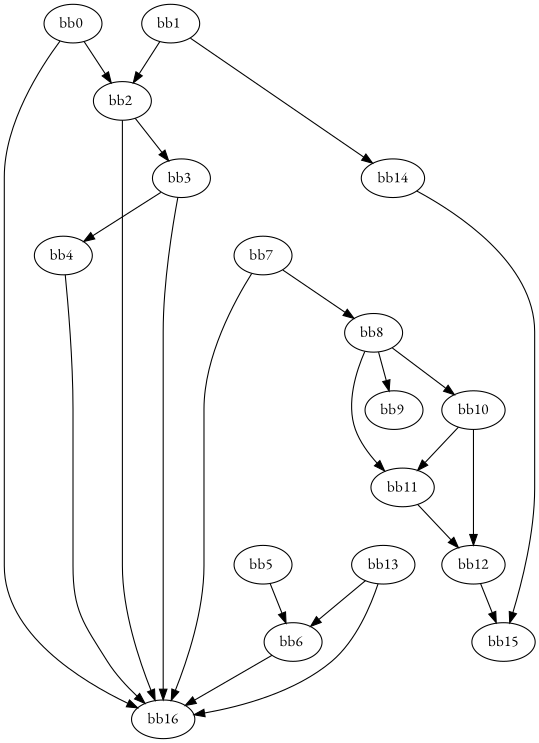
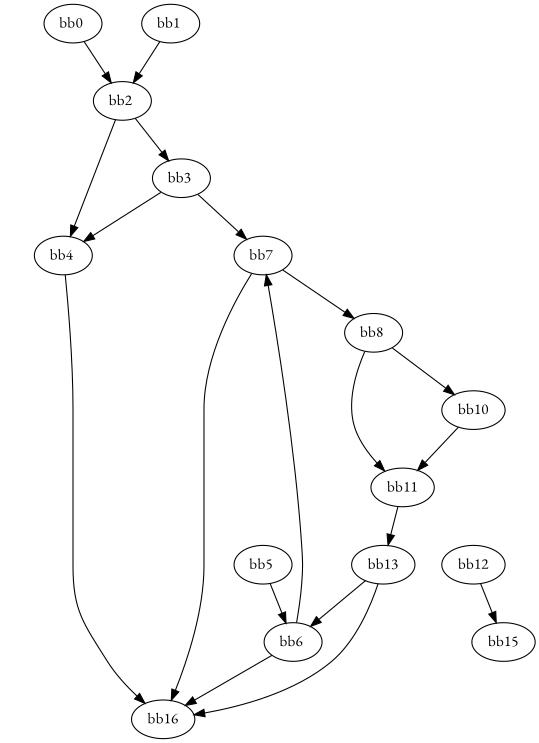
(393, 178) -> none
(4, 394) -> none
(122, 407) -> (95, 173)
(394, 410) -> none
(163, 443) -> (218, 213)
none -> (293, 454)
(473, 482) -> none
(434, 522) -> (394, 521)
